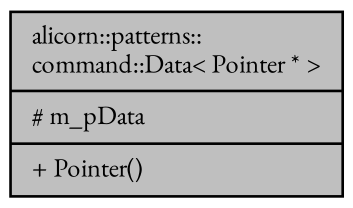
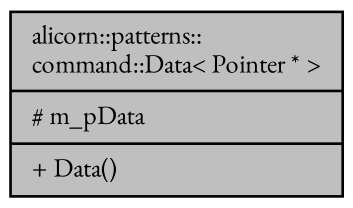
(88, 169) -> (75, 169)
